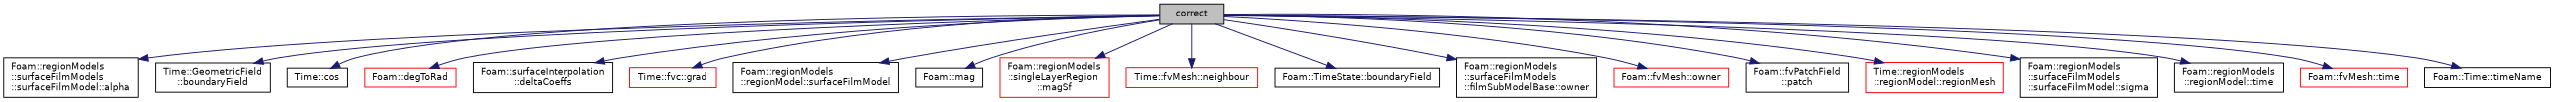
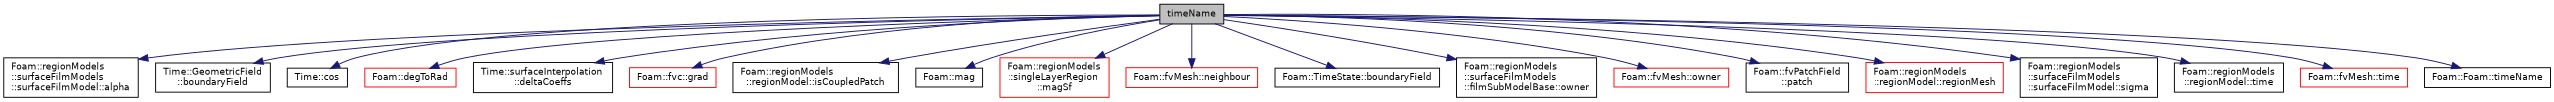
(1192, 14) -> (1192, 14)
(543, 78) -> (543, 78)
(673, 78) -> (673, 78)
(816, 78) -> (816, 78)
(1192, 78) -> (1192, 78)
(1935, 78) -> (1935, 78)
(2488, 78) -> (2488, 78)
